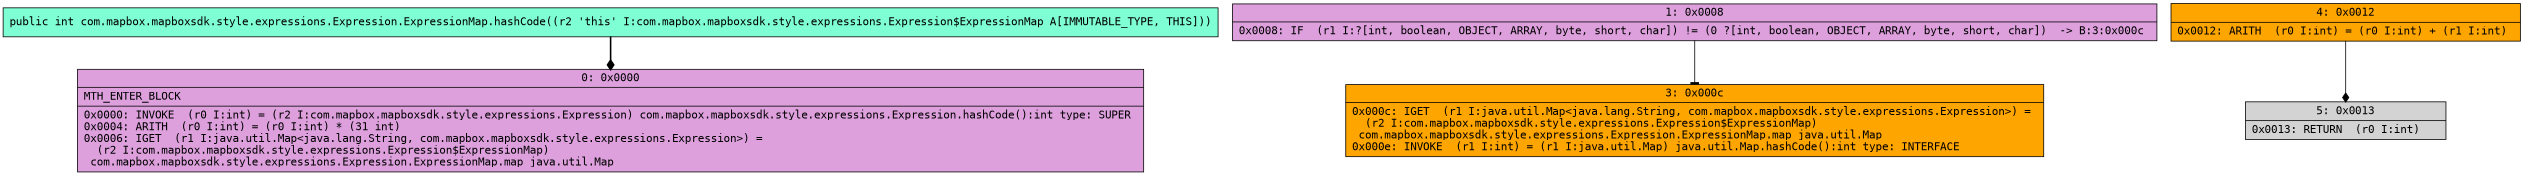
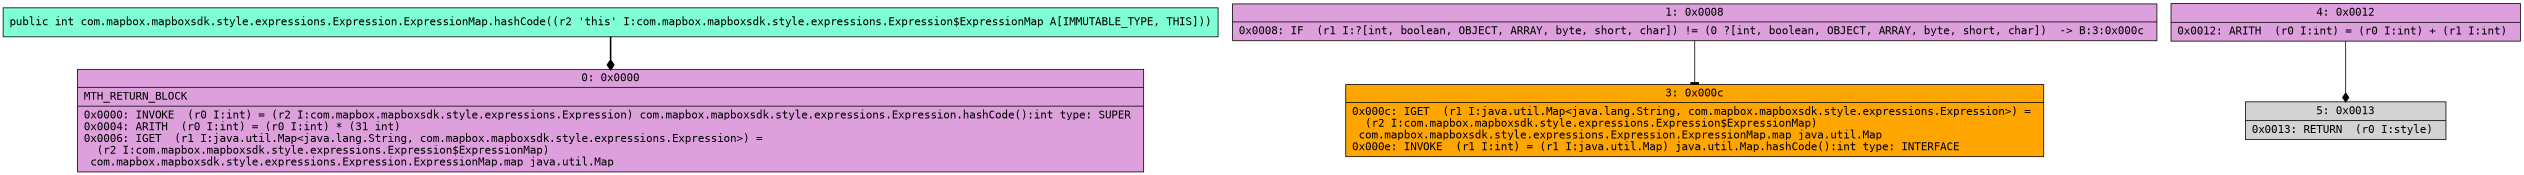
(2346, 22) -> (2346, 22)
(132, 96) -> (136, 96)
(2339, 130) -> (2346, 130)
